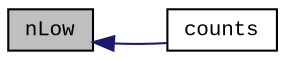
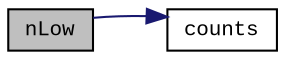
(141, 44) -> (120, 16)
